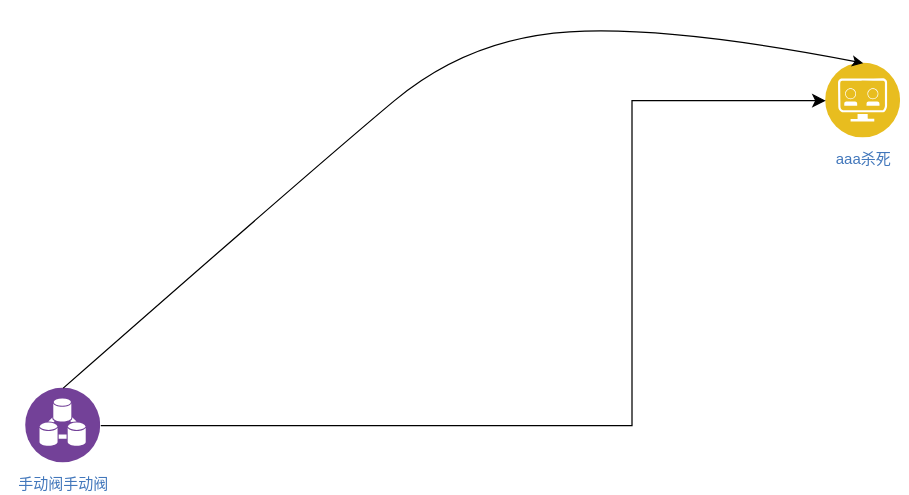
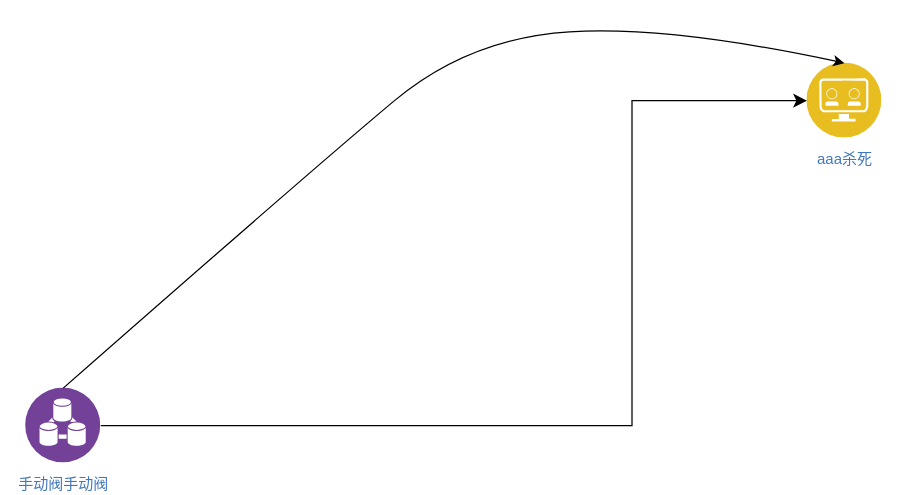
(863, 101) -> (844, 101)
